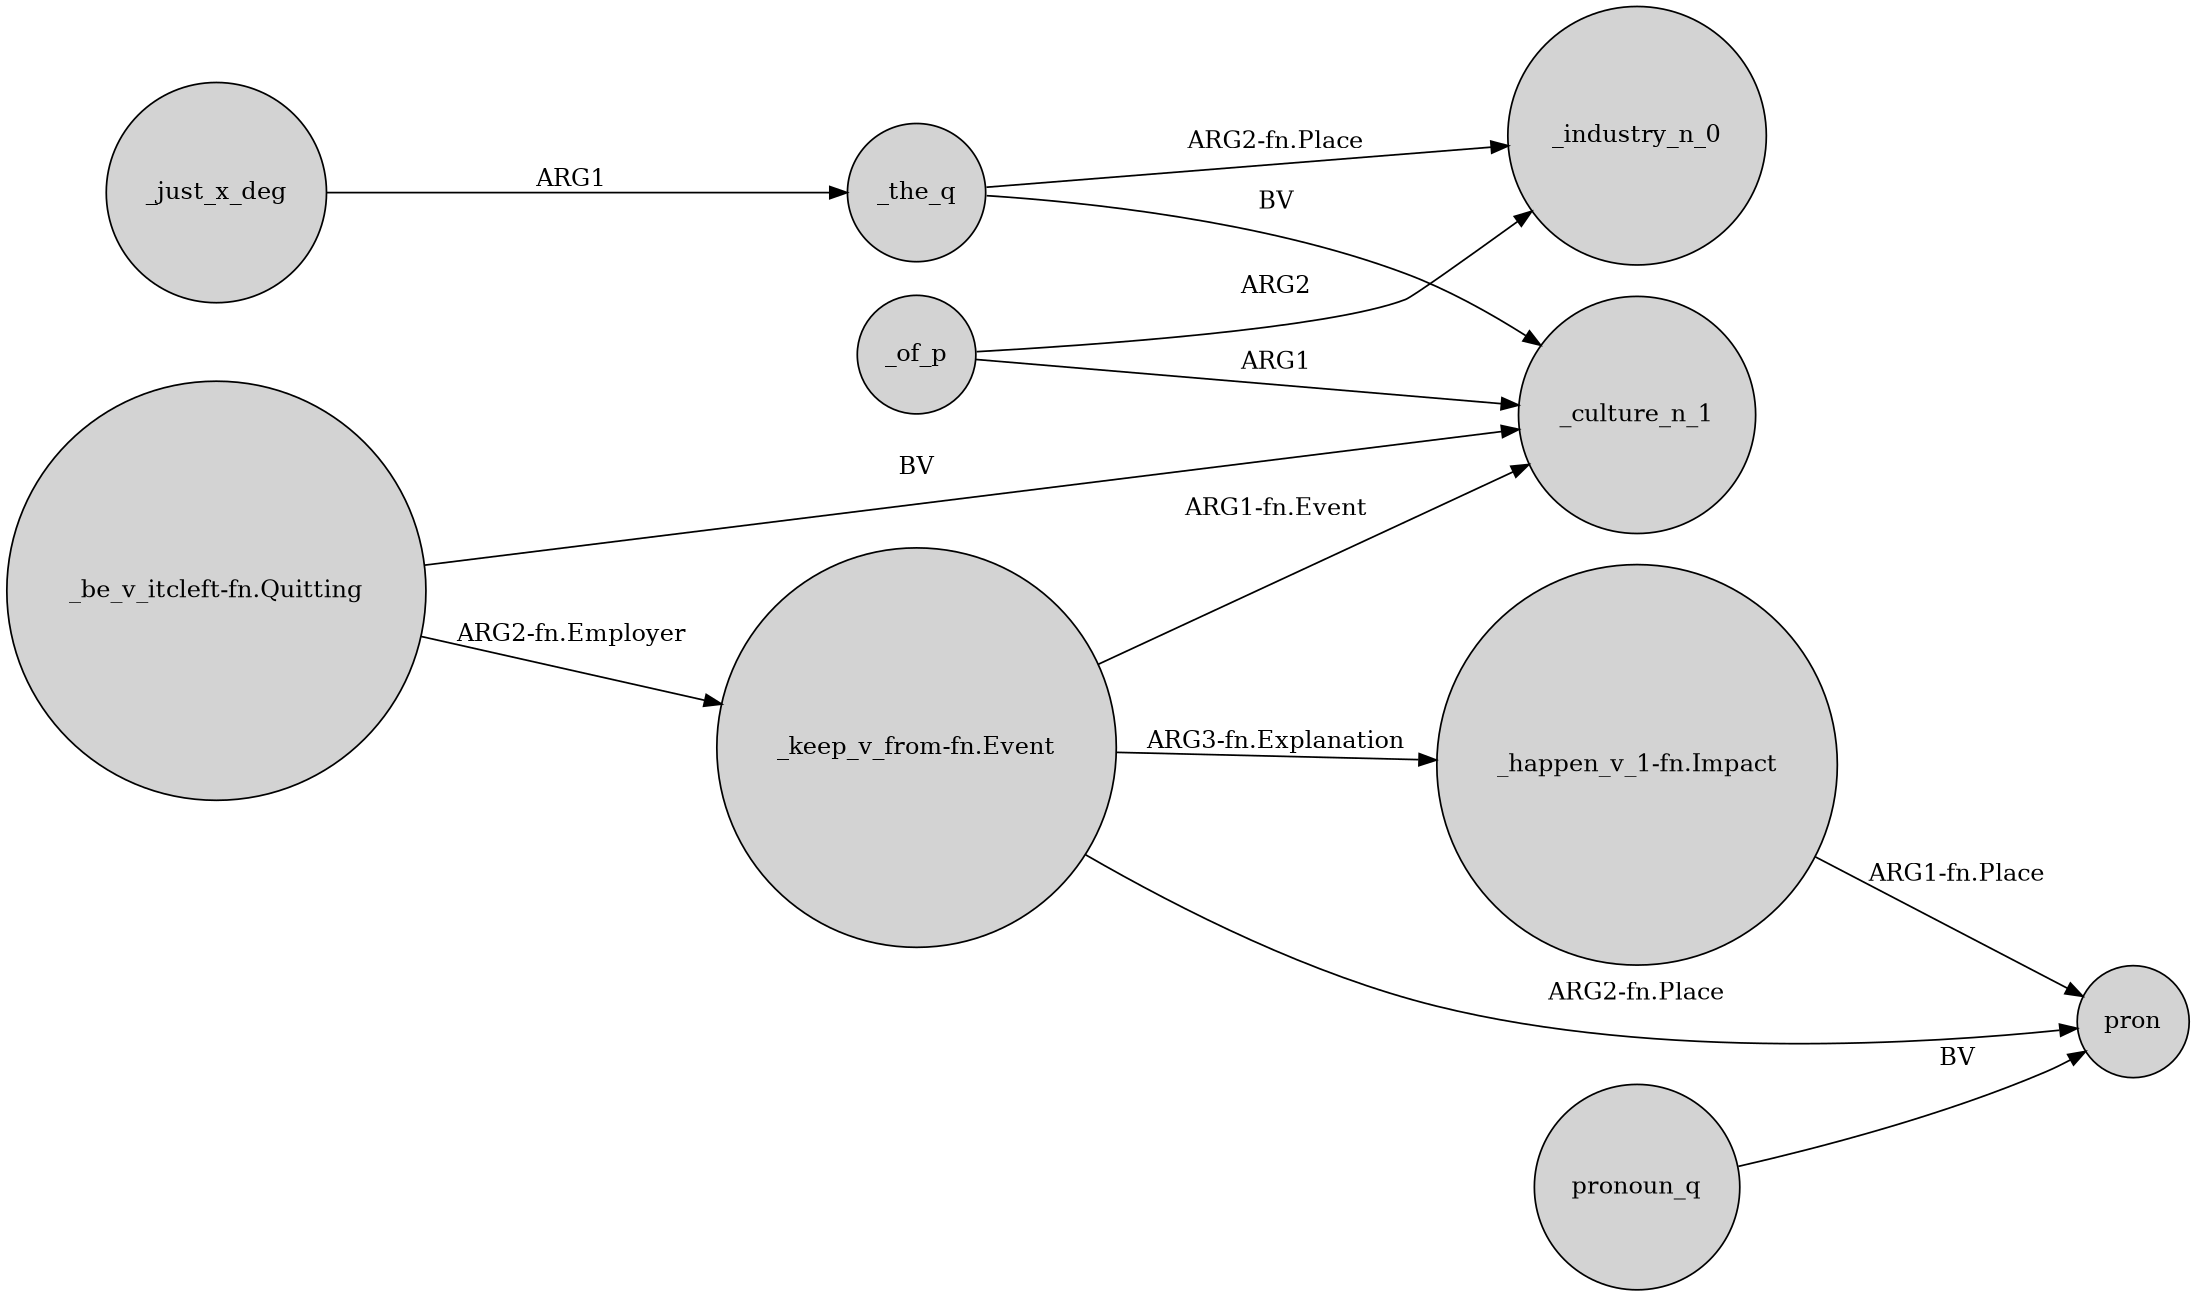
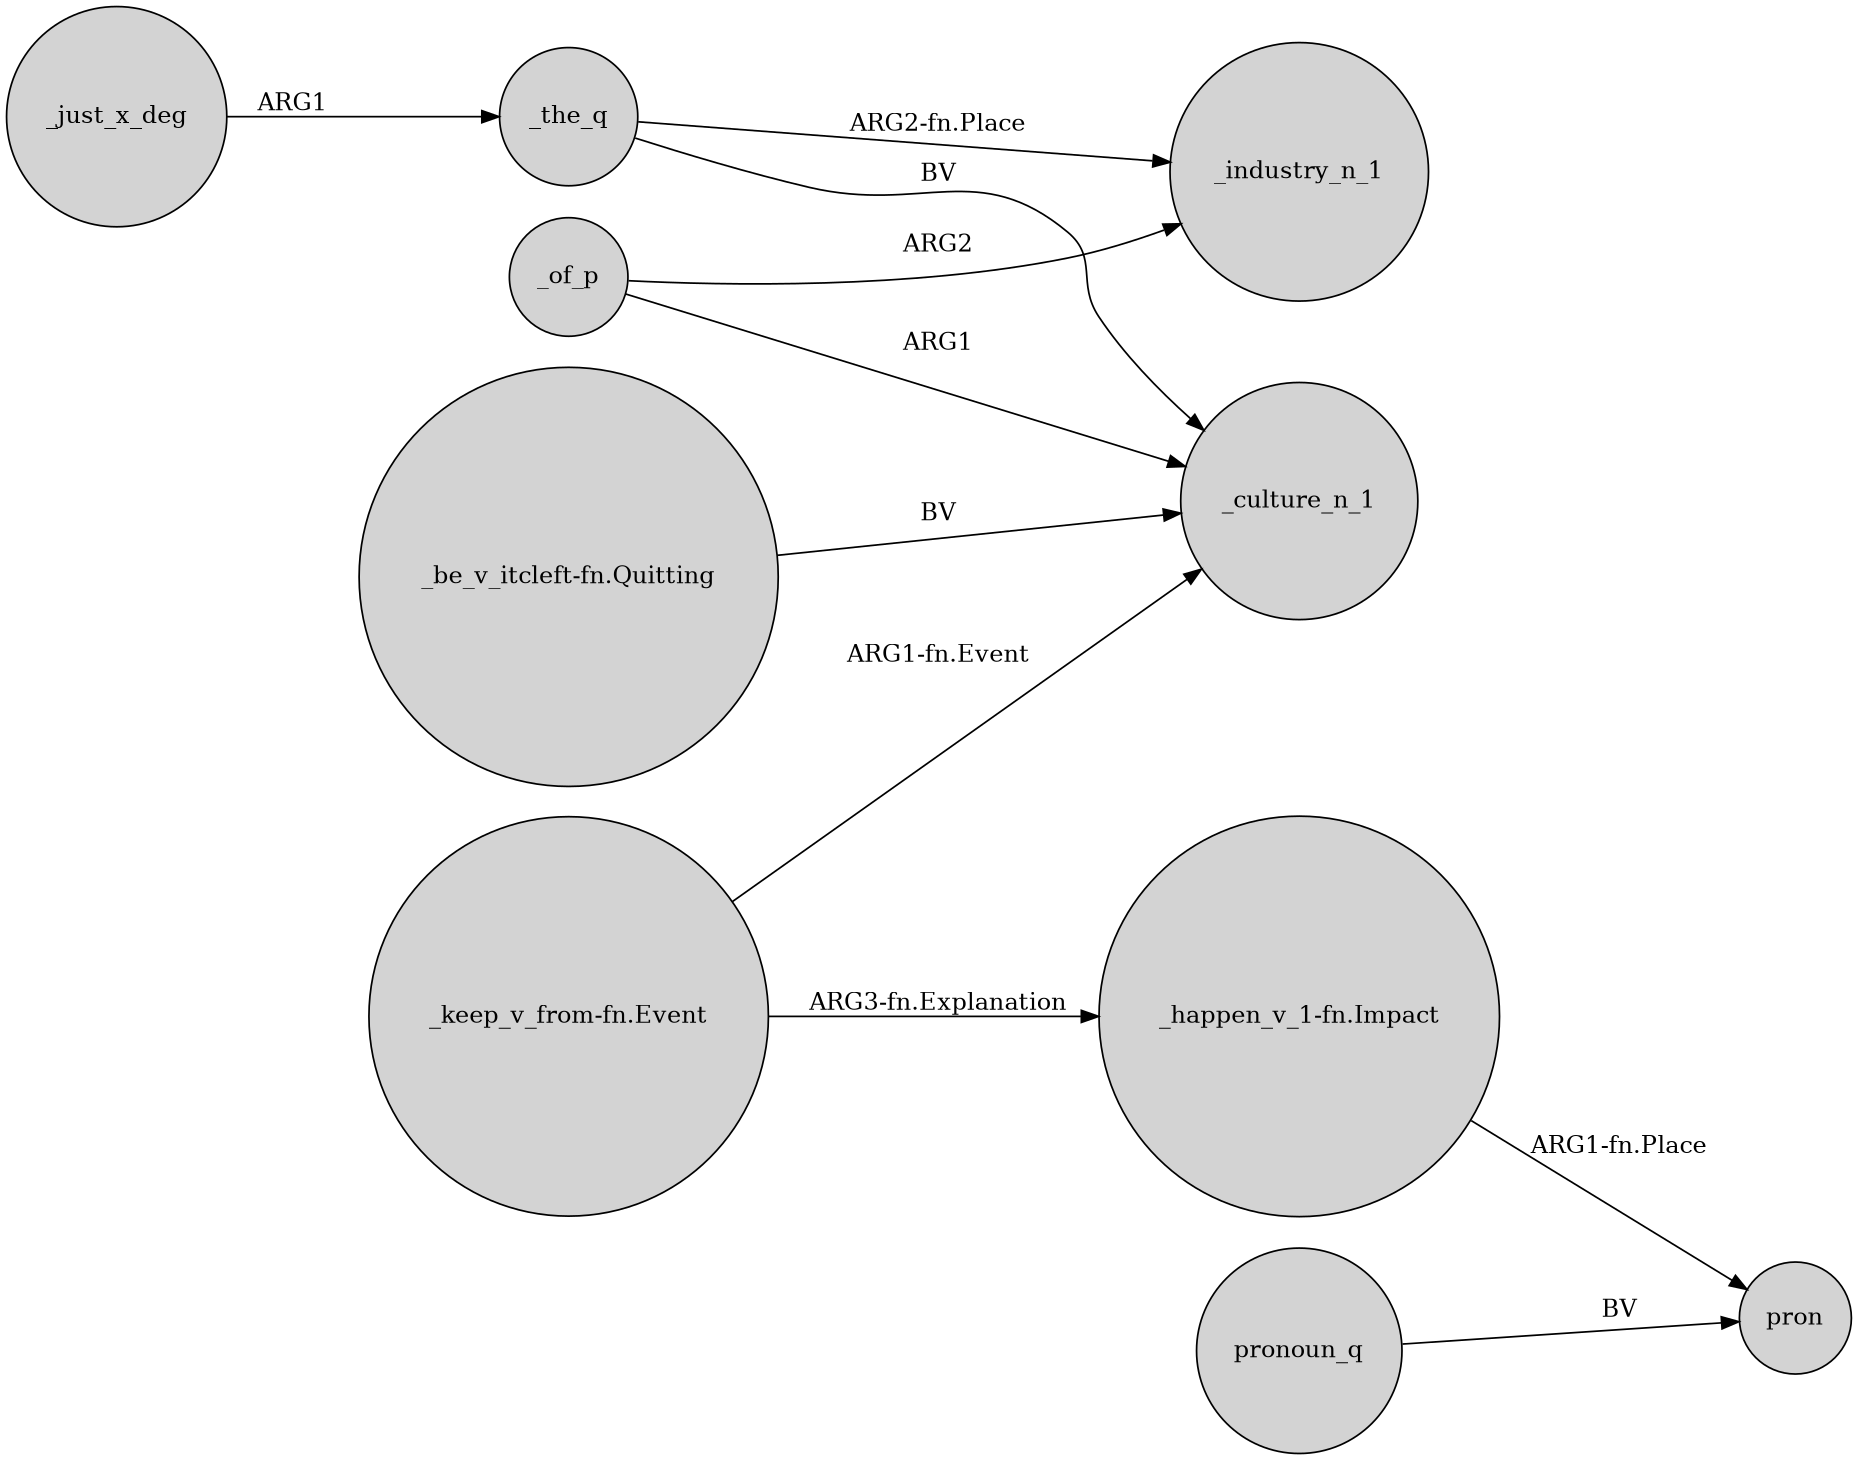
(1637, 136) -> (1299, 172)
(563, 668) -> none
(1556, 1028) -> none
